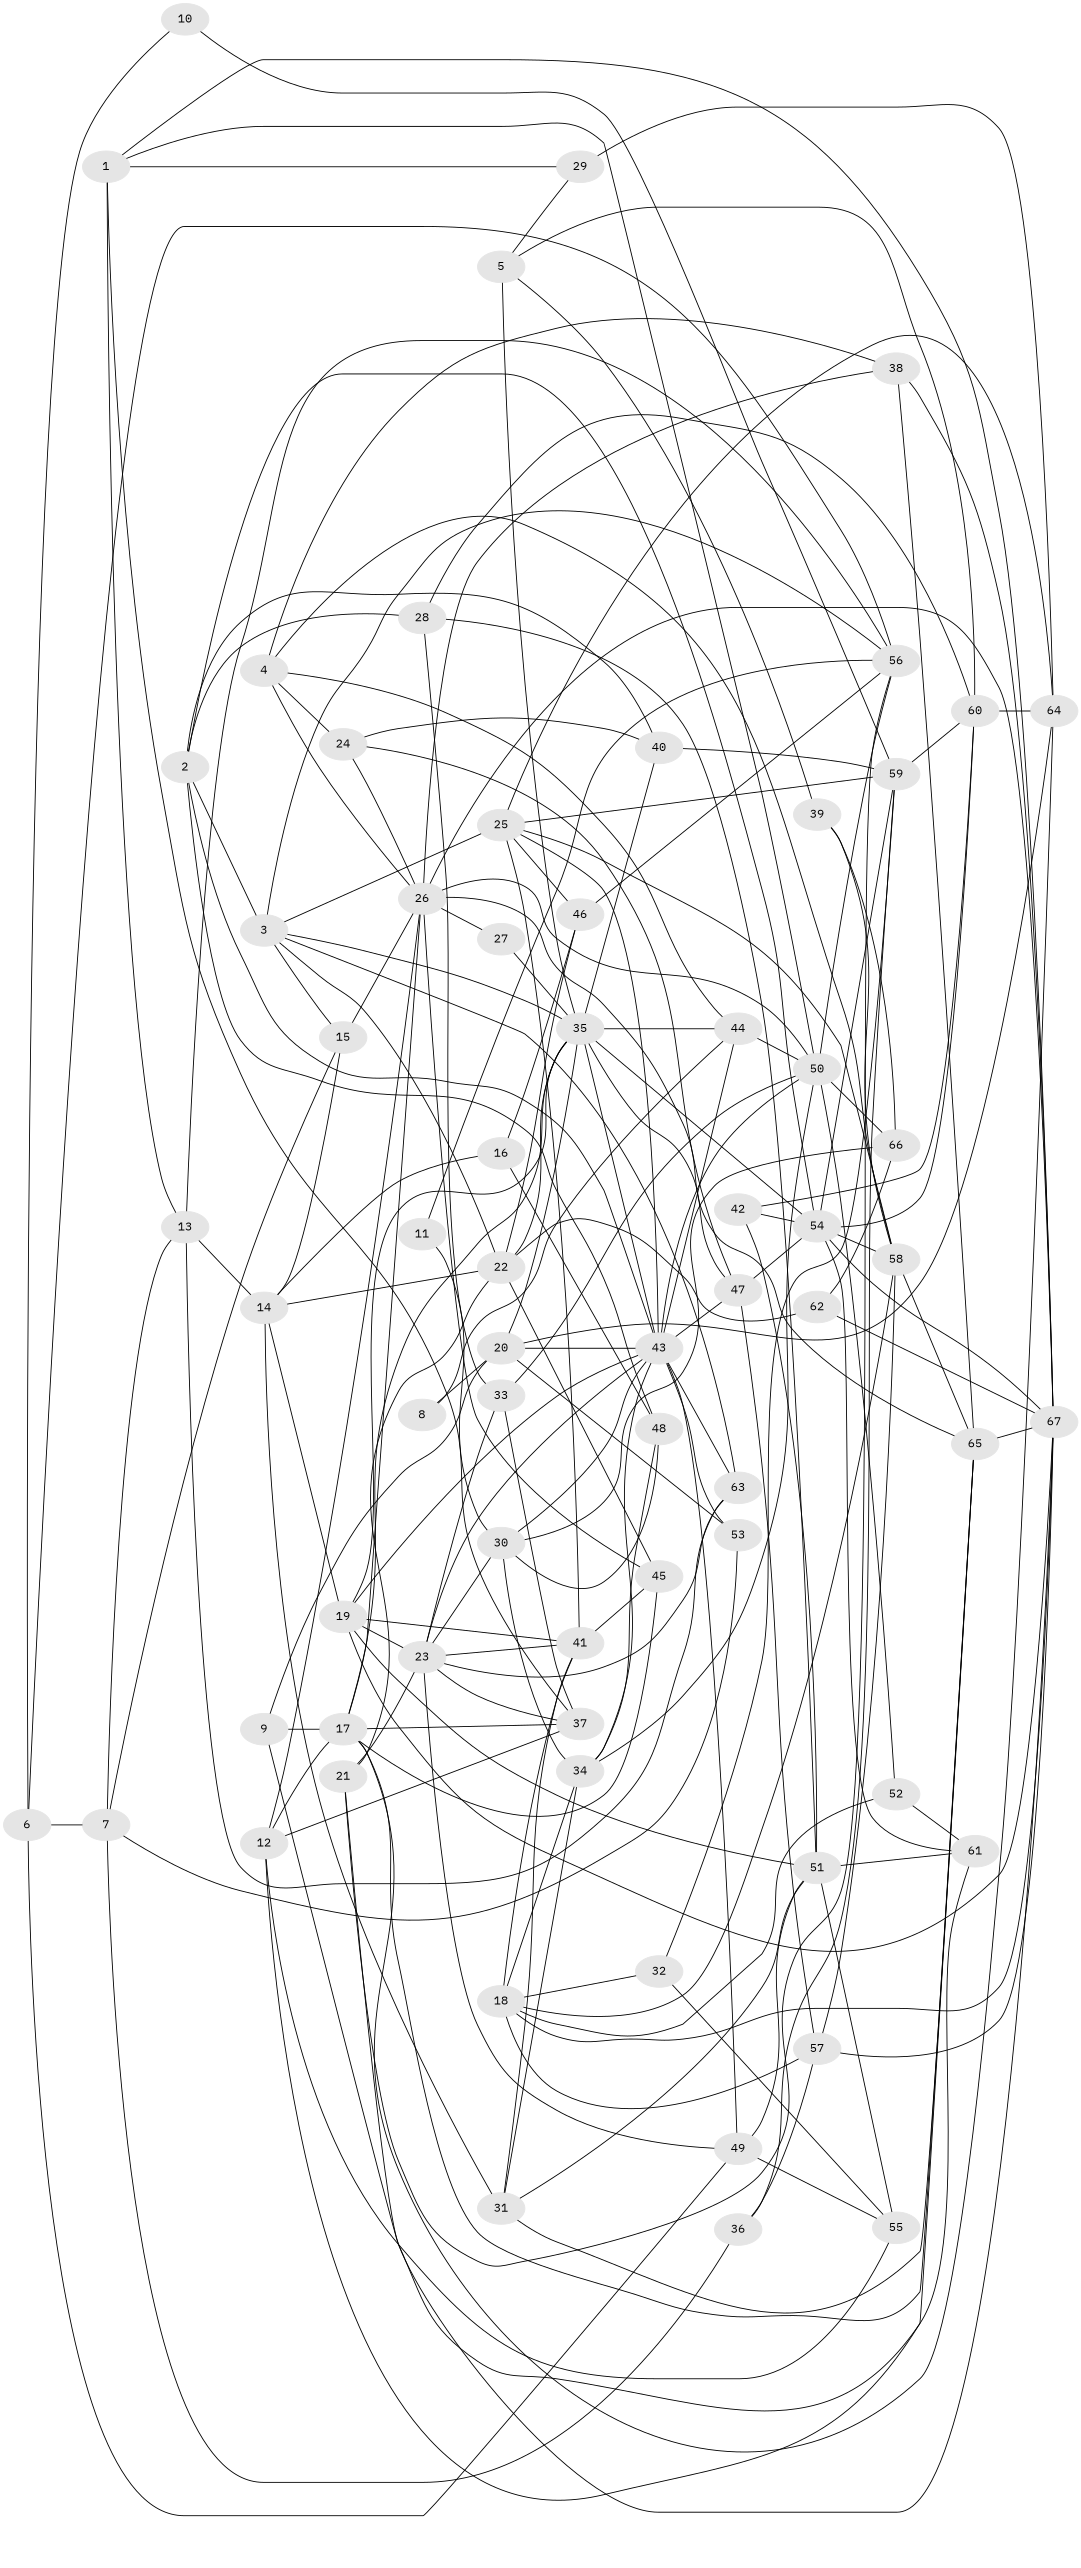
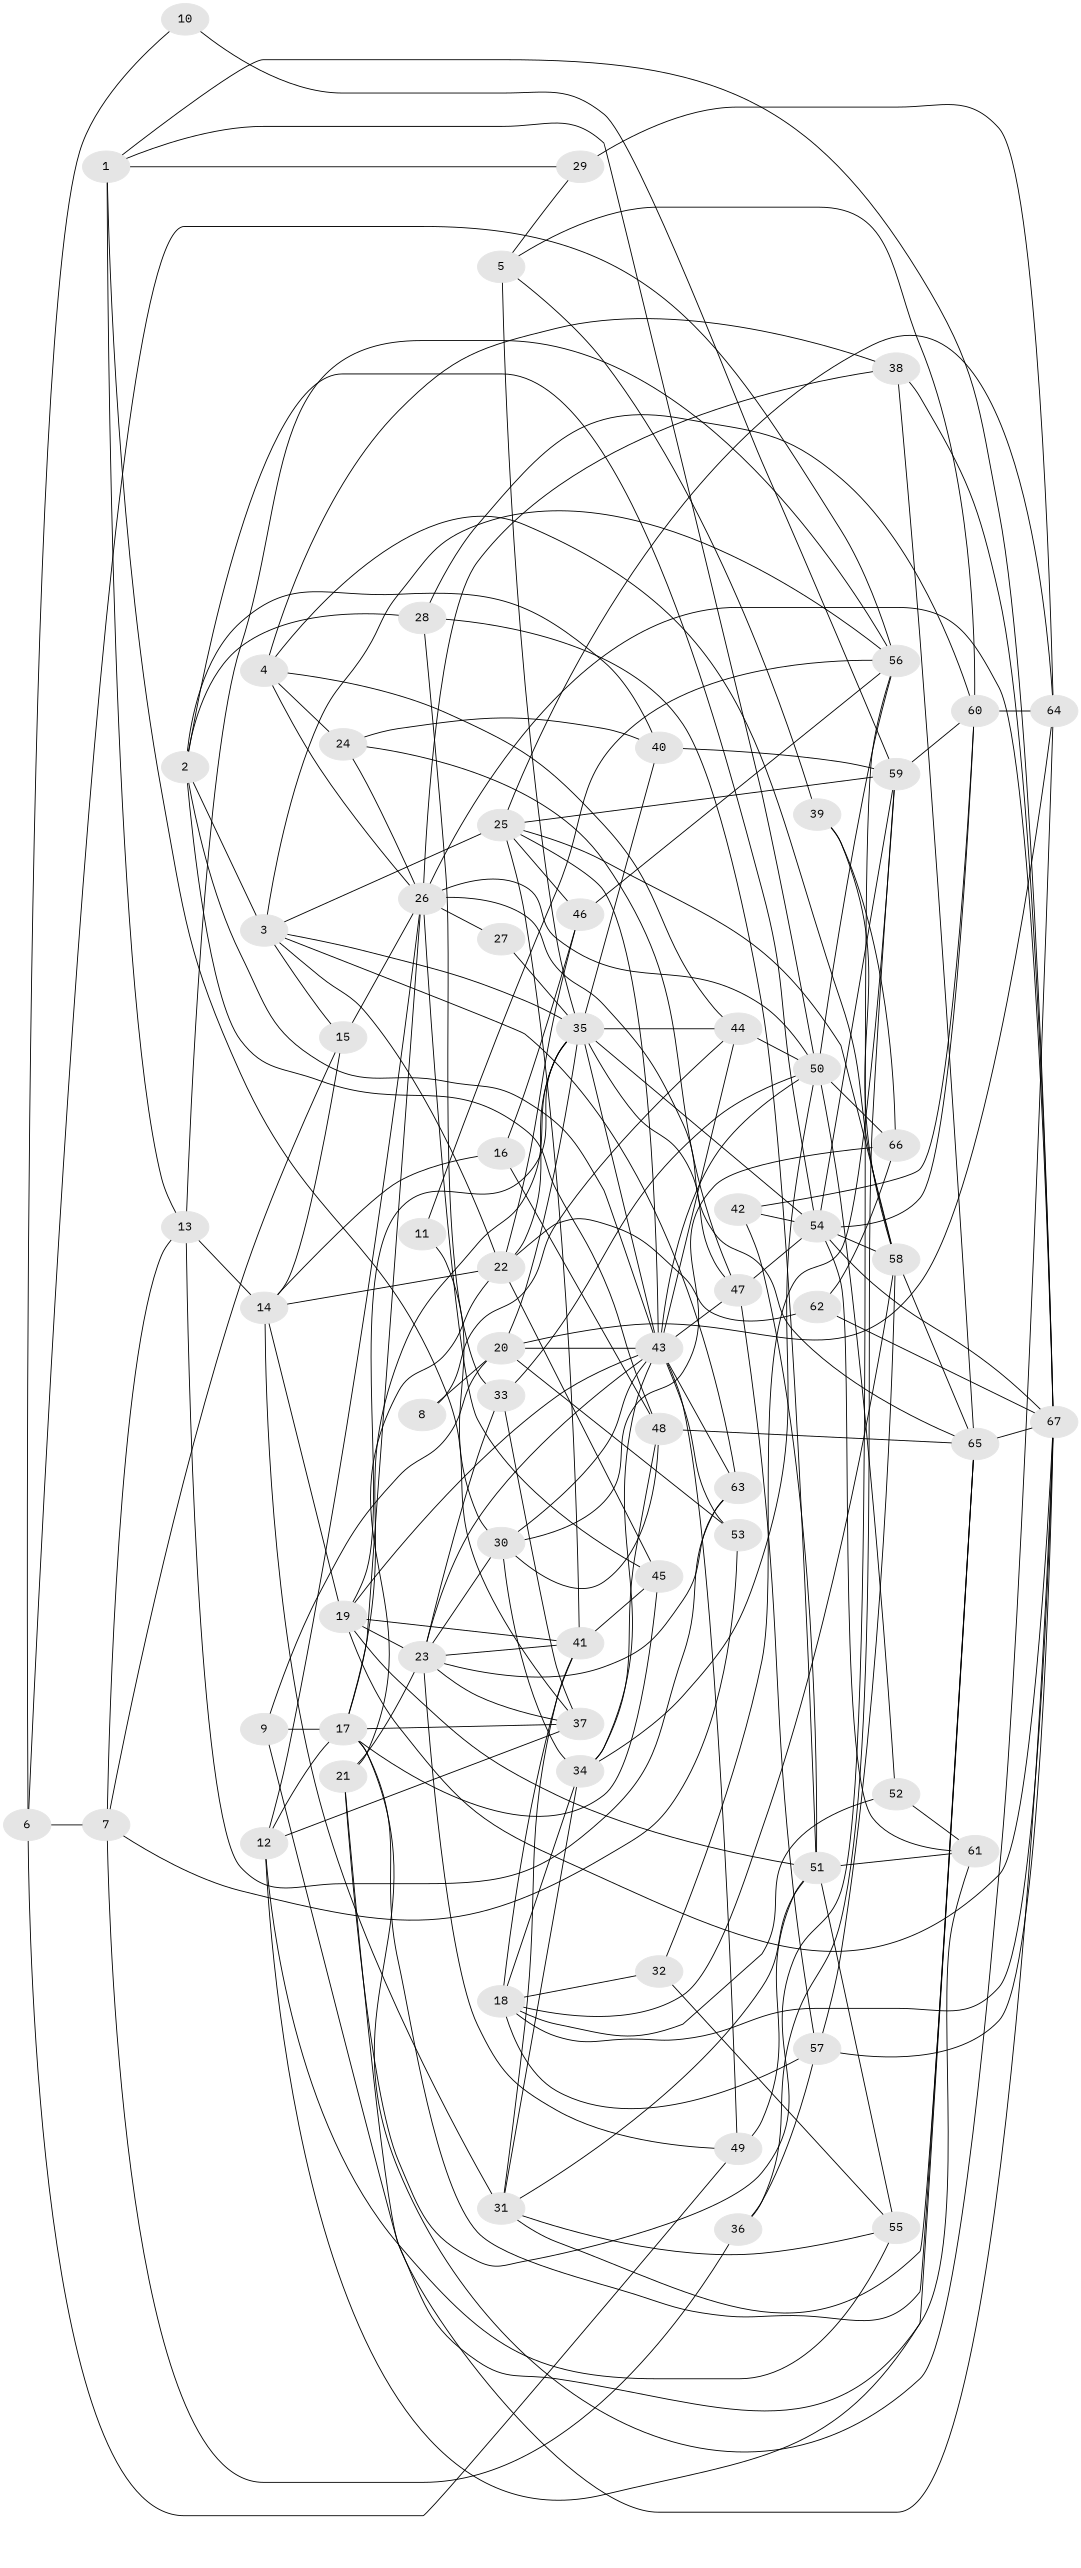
none -> (817, 1436)
(817, 2188) -> (697, 2253)
